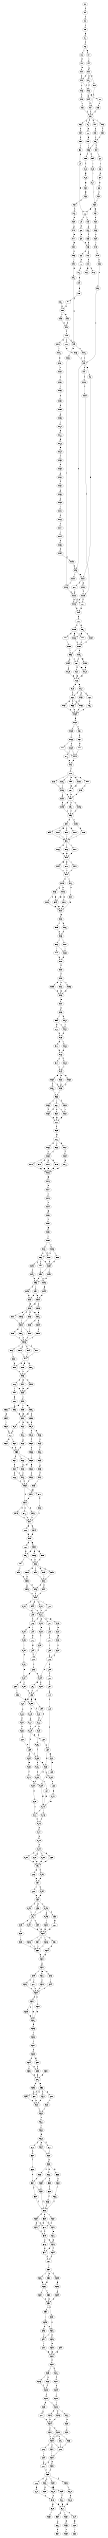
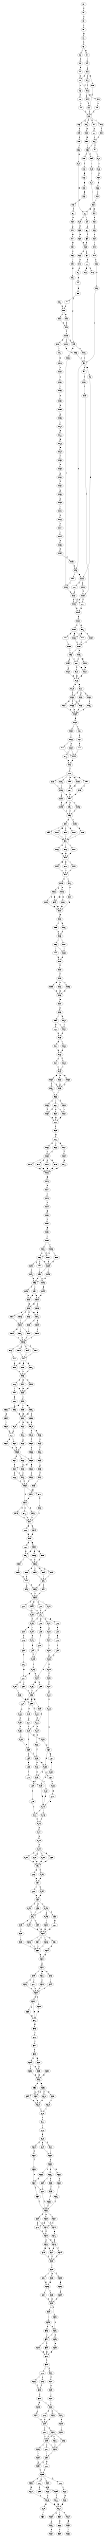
none -> (43, 2253)
none -> (47, 2343)
